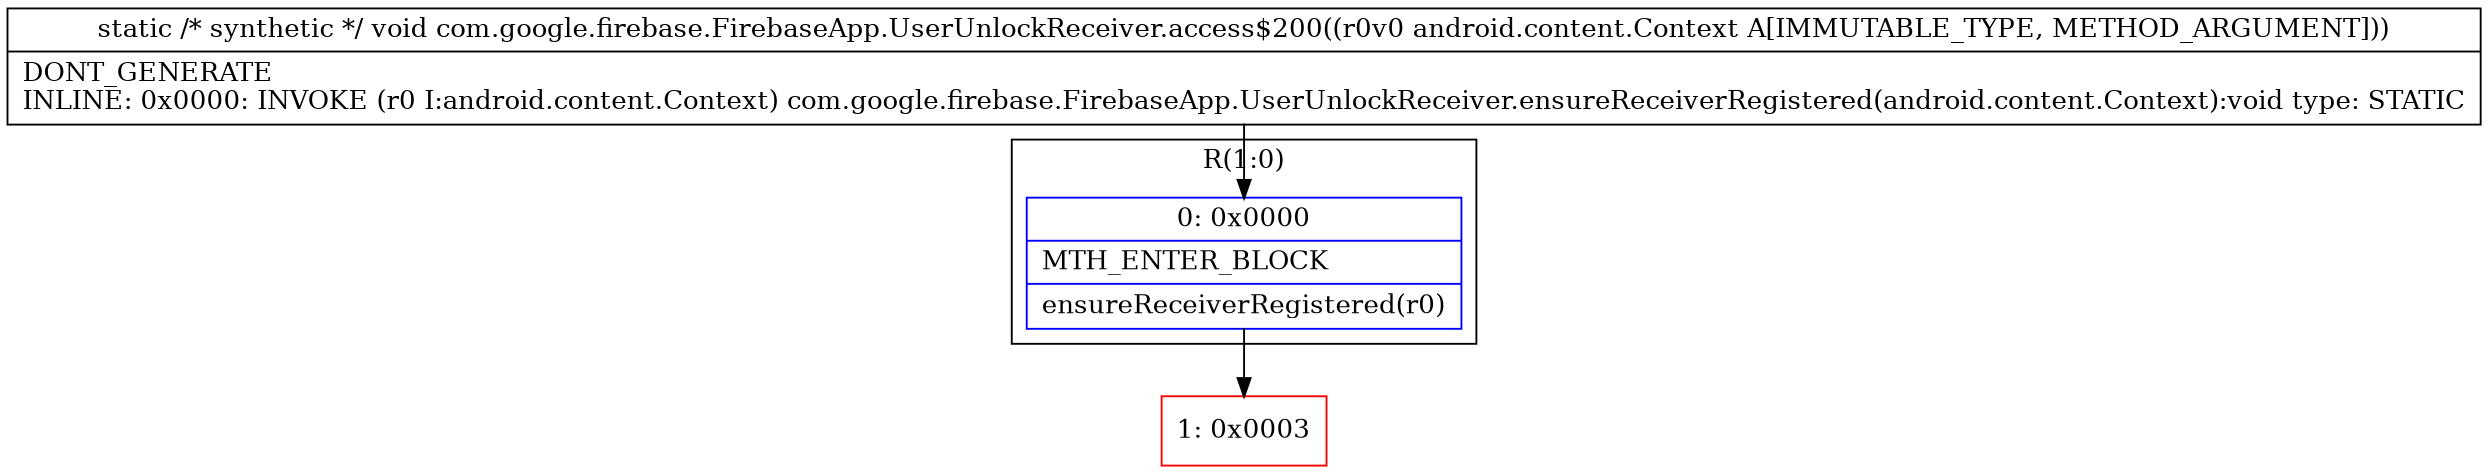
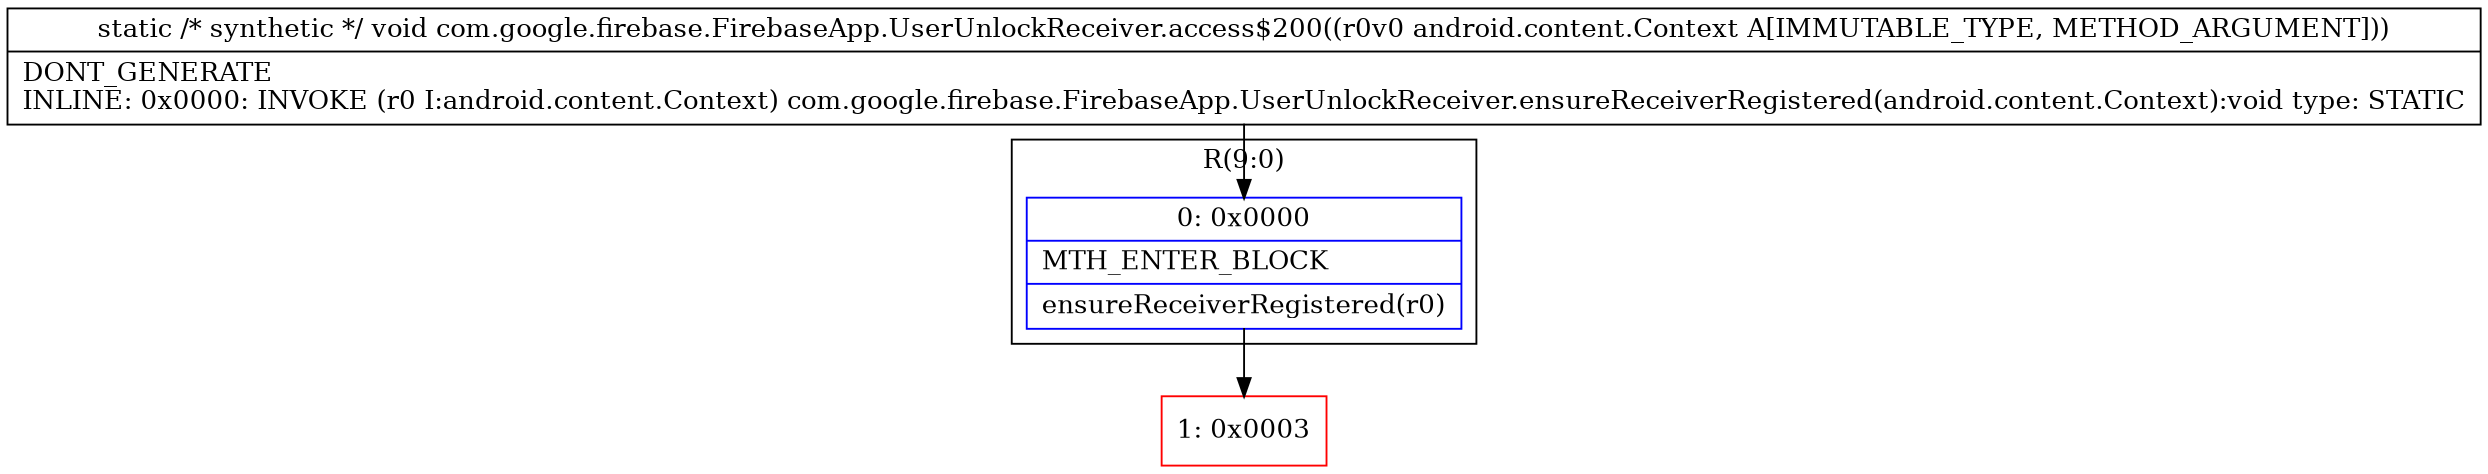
(1244, 161) -> (1244, 161)
